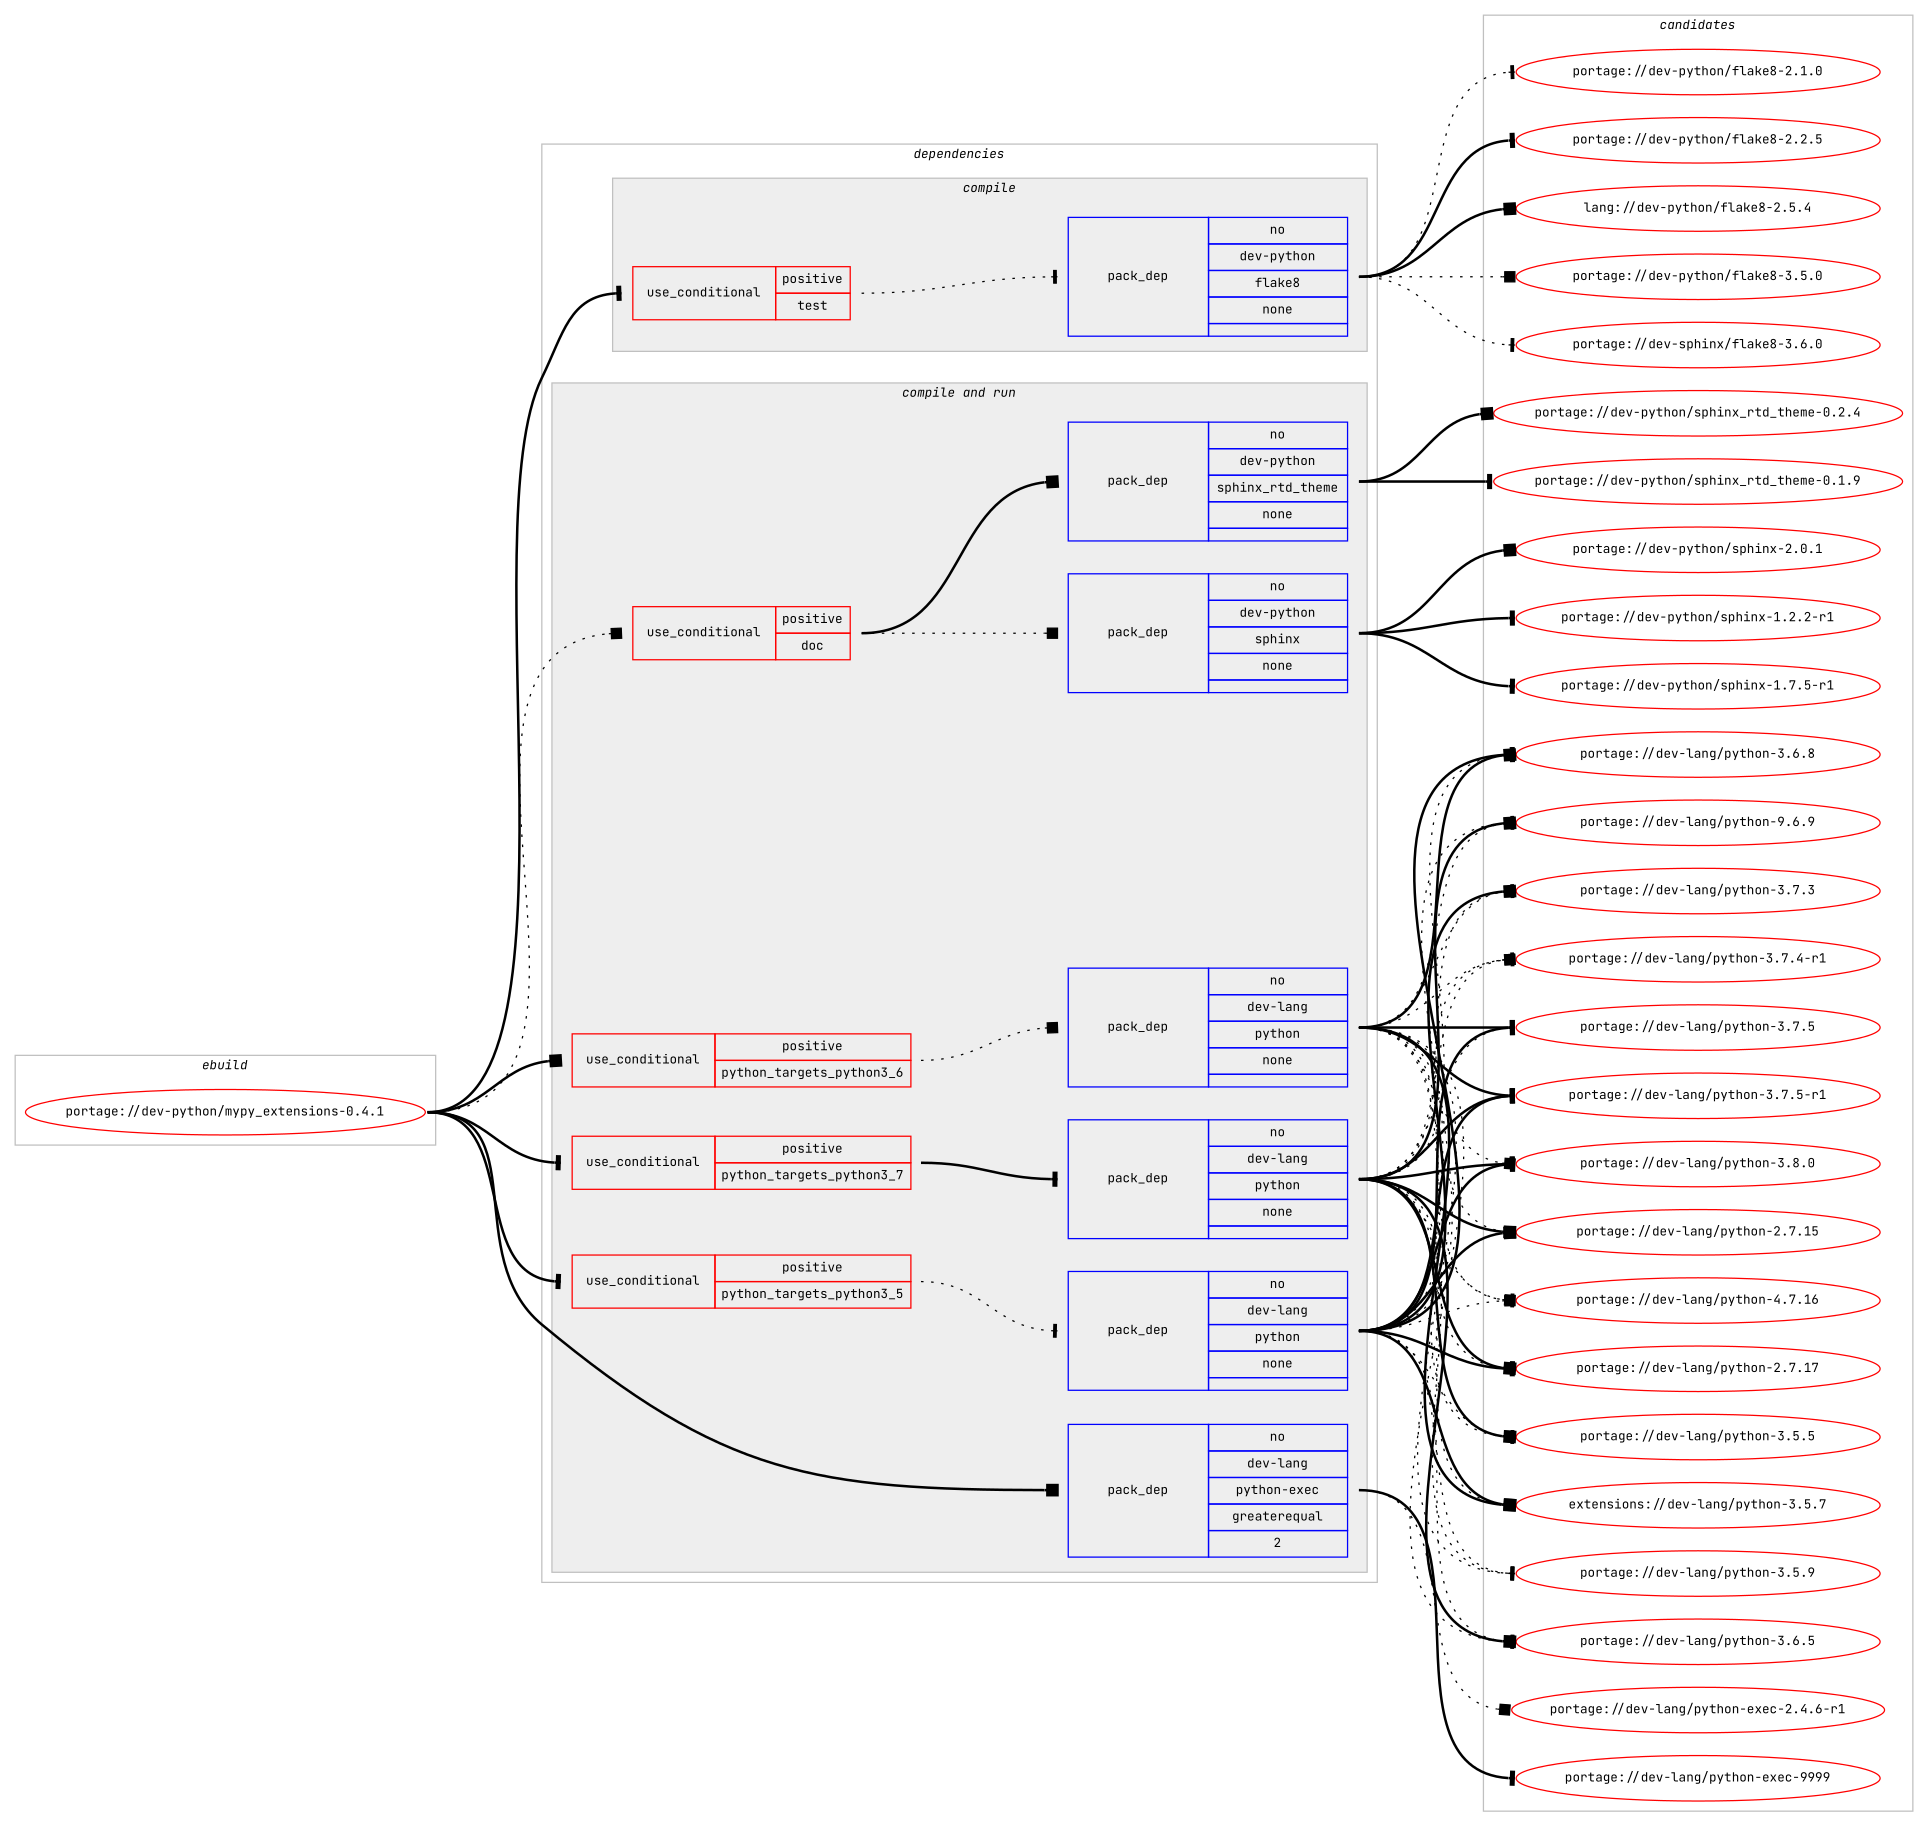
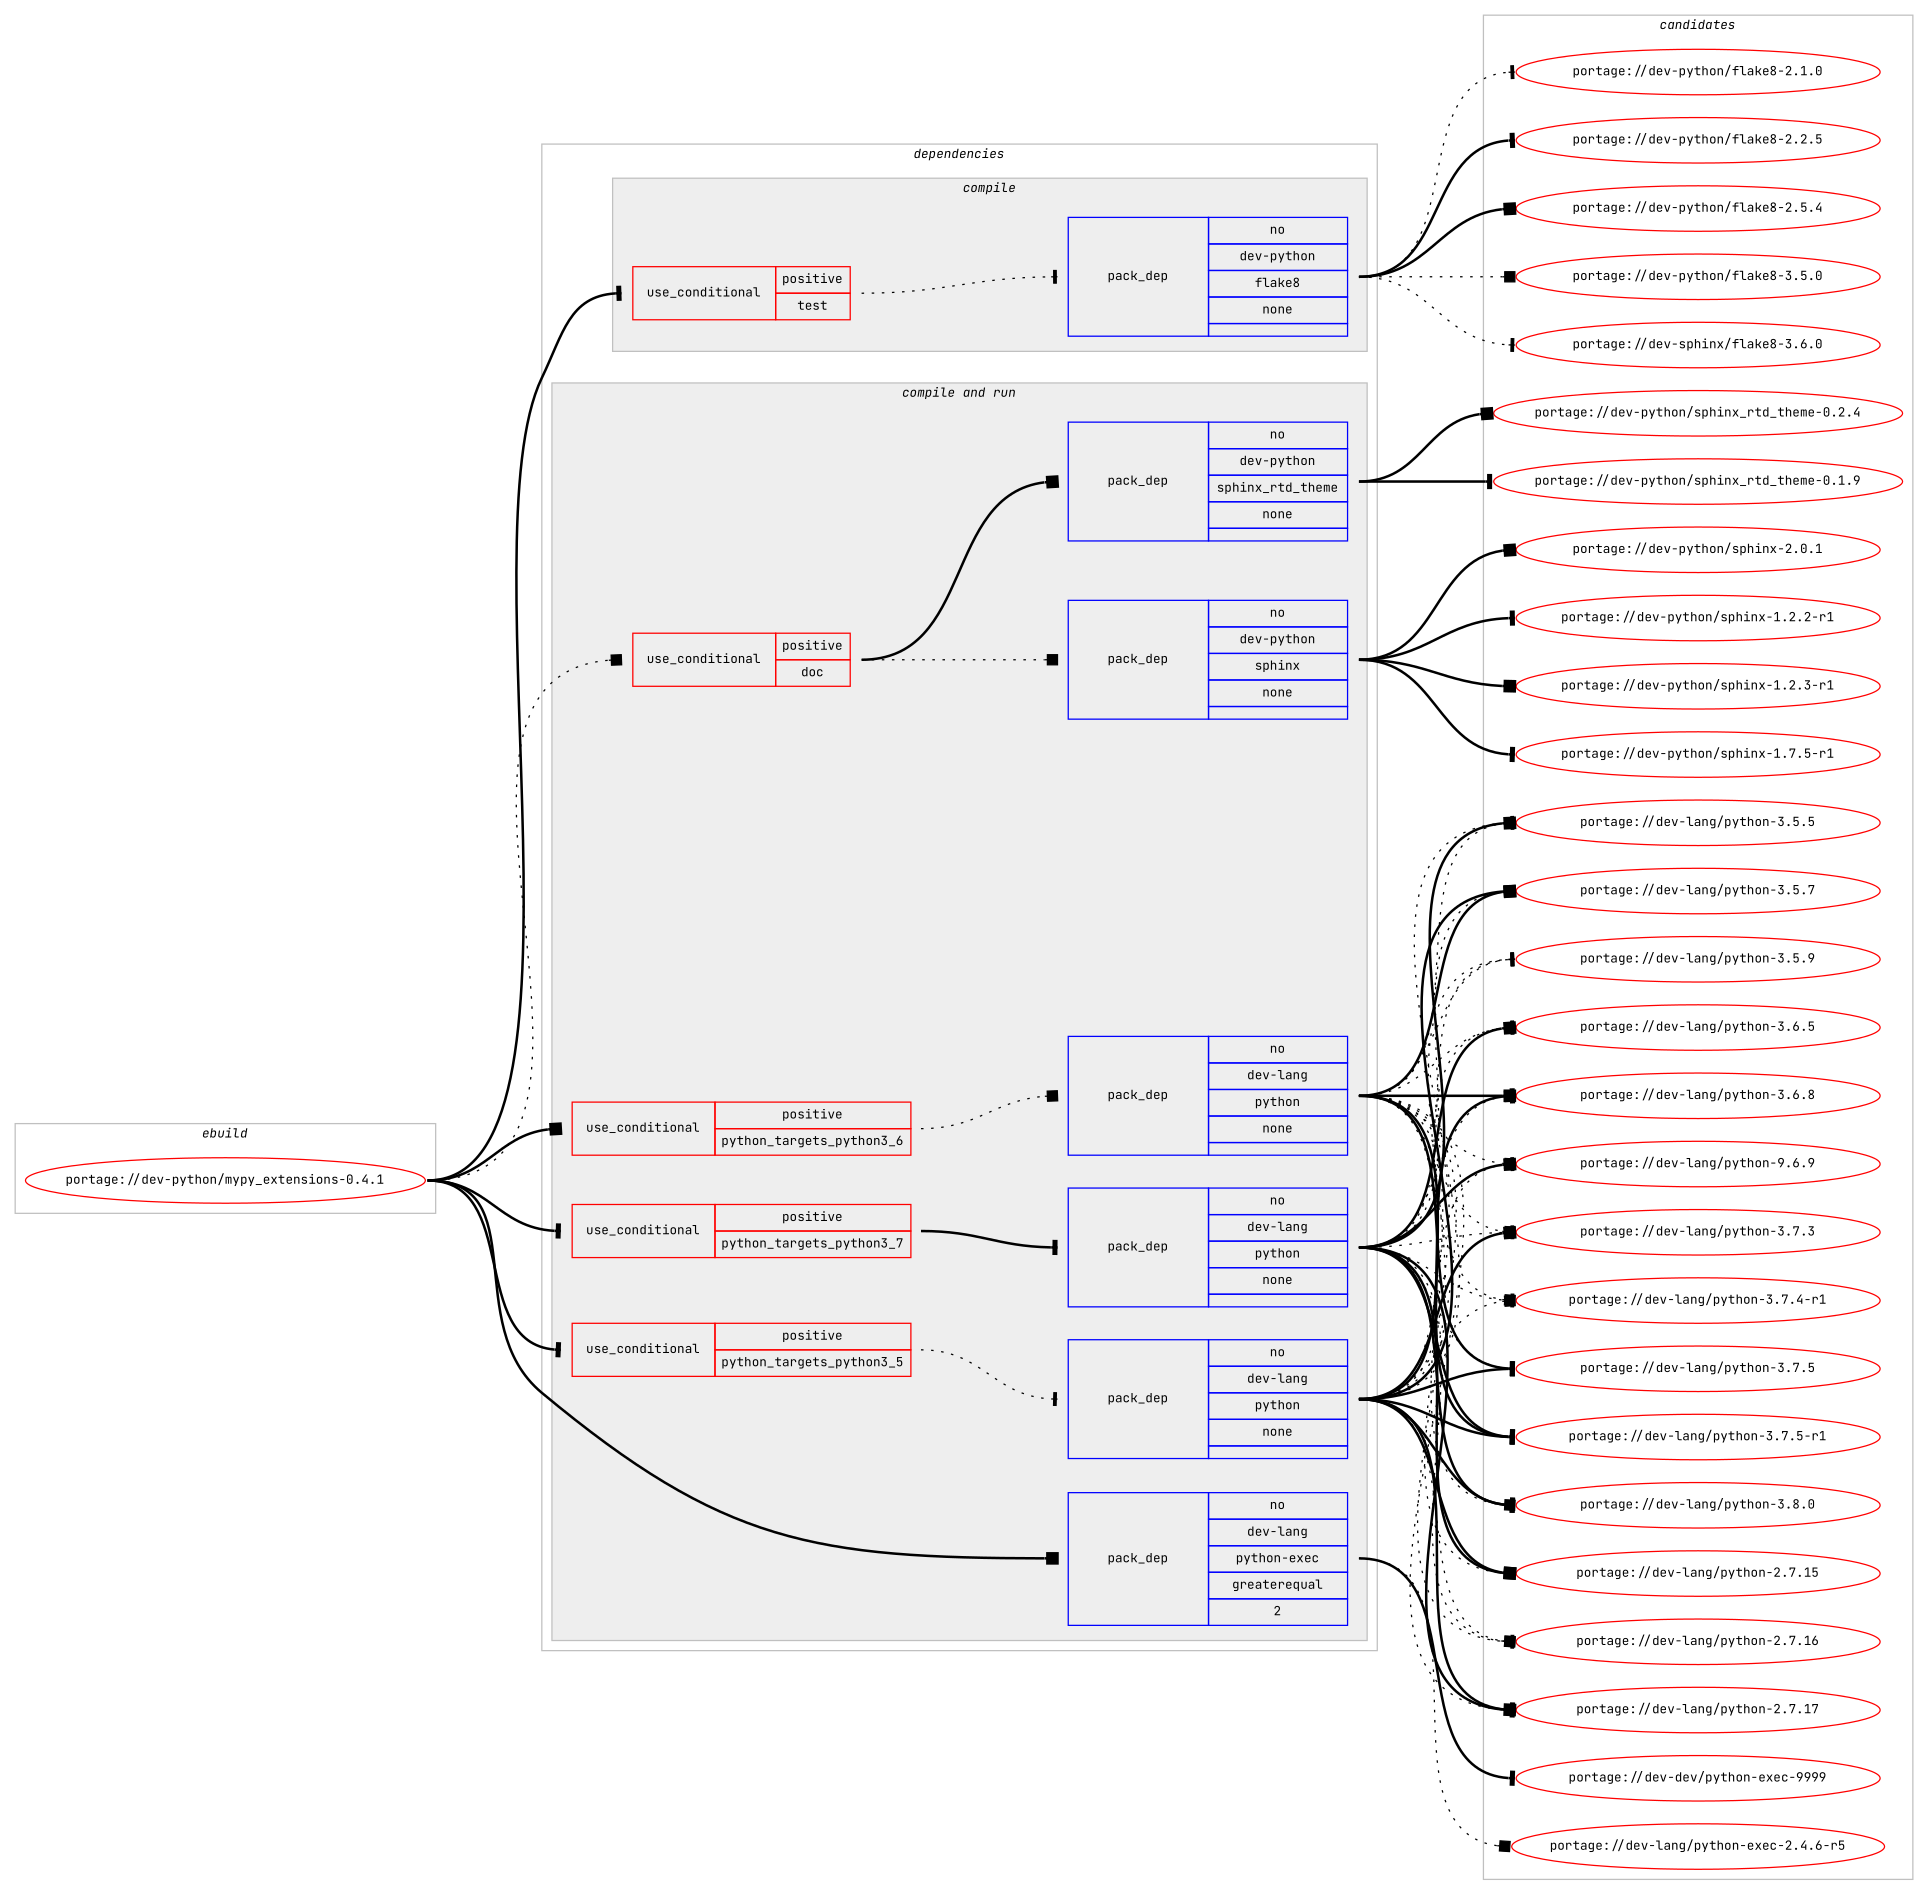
(1698, 209) -> (1698, 209)
none -> (1698, 686)
(1698, 1301) -> (1698, 1642)
(1698, 1505) -> (1698, 891)
(1698, 1710) -> (1698, 1847)
(1698, 1778) -> (1698, 1778)
